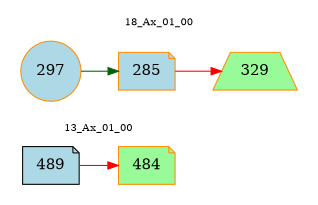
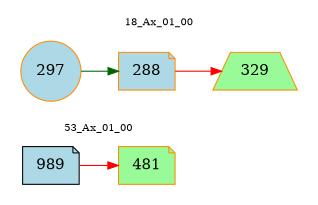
(147, 71) -> (147, 71)
(99, 128) -> (99, 128)
(51, 165) -> (51, 165)
(147, 165) -> (147, 165)
